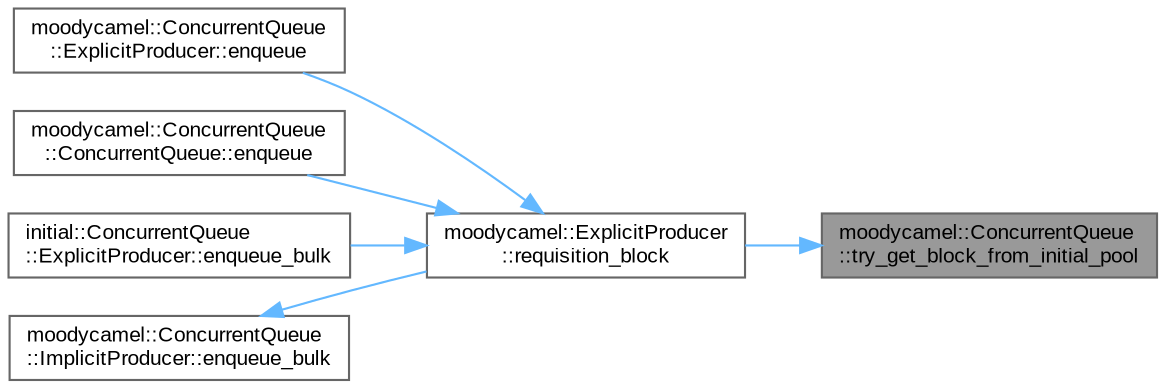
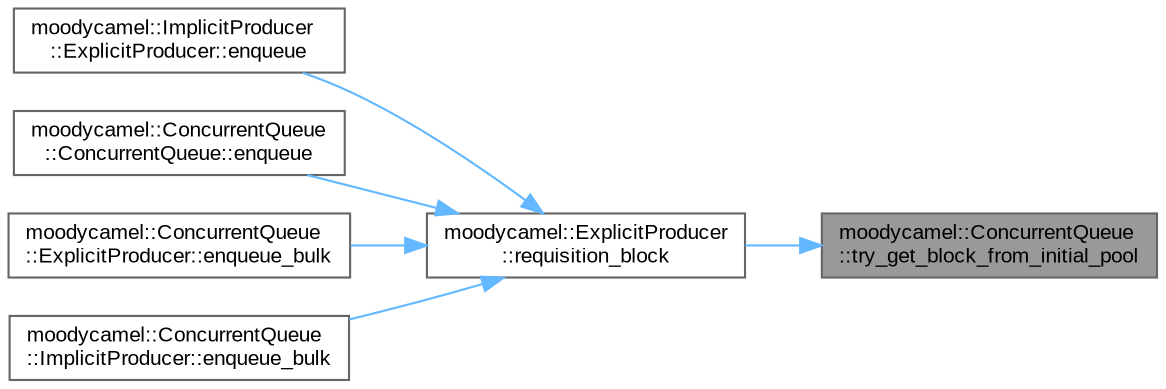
(179, 41) -> (179, 41)
(179, 245) -> (179, 245)
(354, 290) -> (416, 302)
